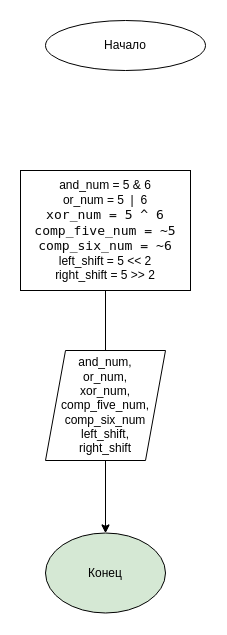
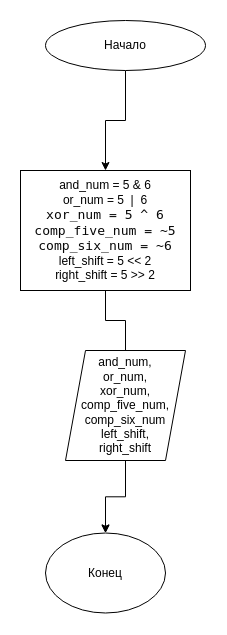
none -> (120, 121)
(106, 406) -> (126, 406)
(106, 573) -> (106, 573)
